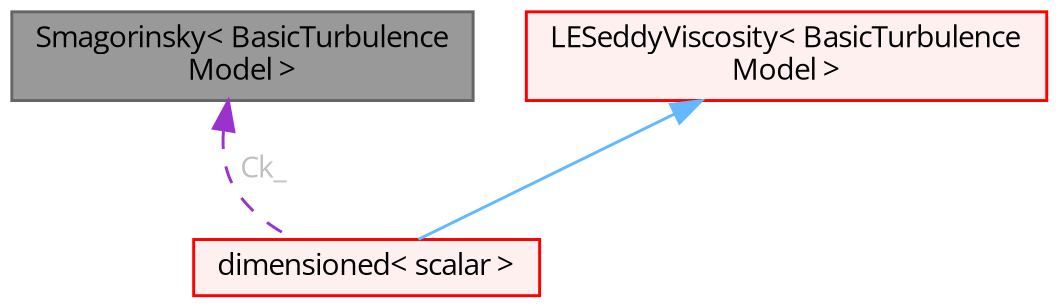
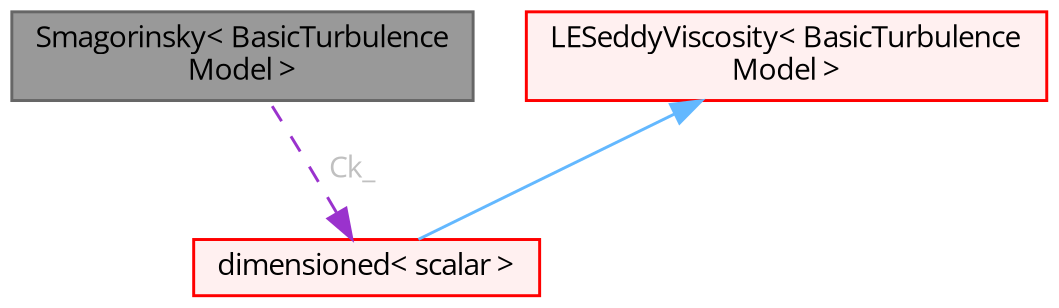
(241, 197) -> (303, 157)
